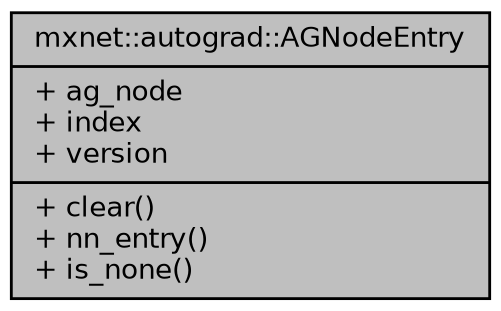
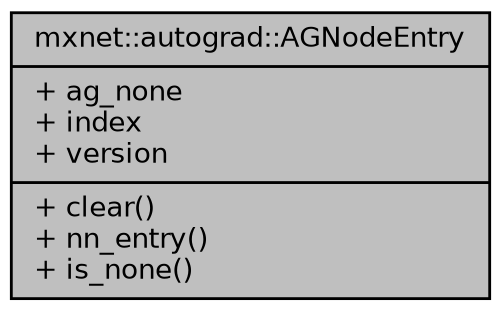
(109, 92) -> (109, 92)
